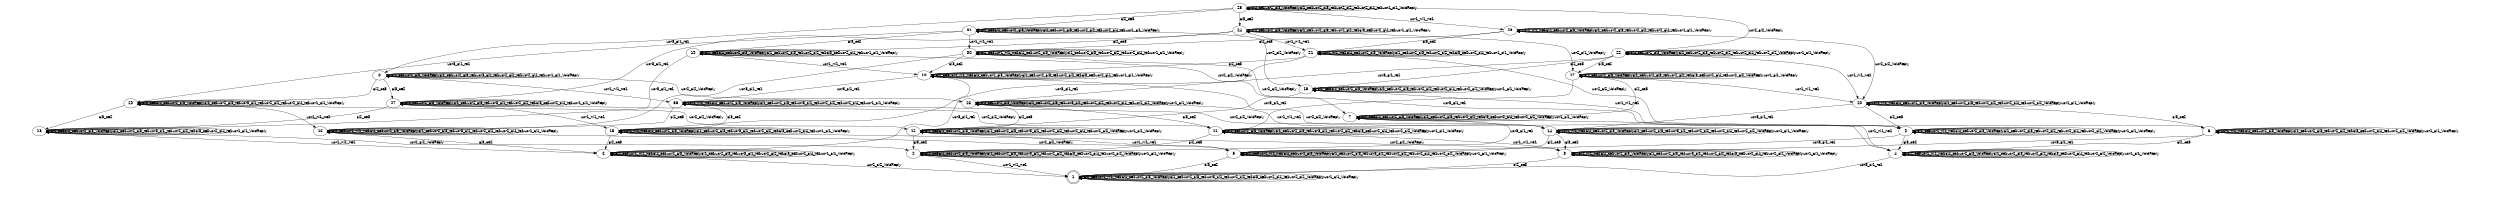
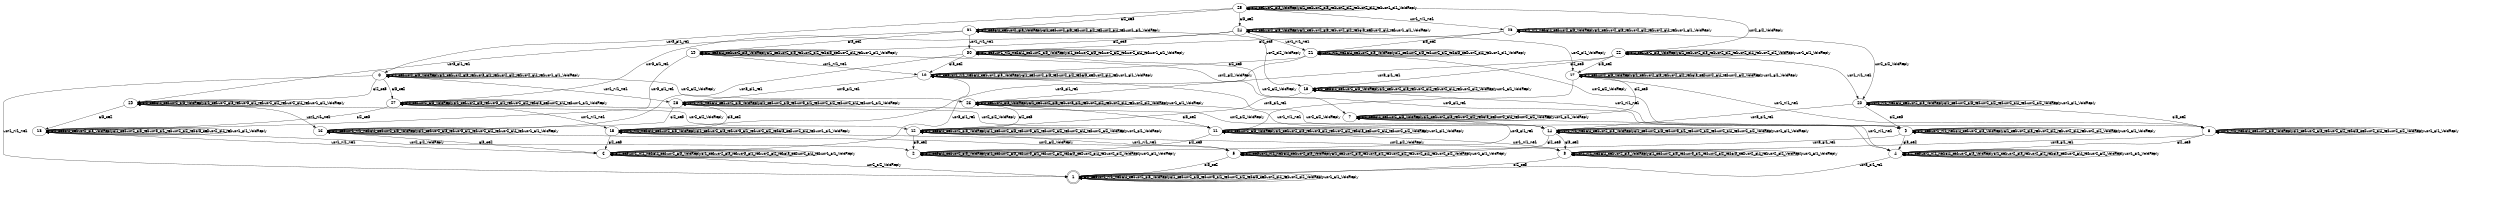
(1715, 85) -> (1873, 122)
(676, 103) -> (676, 103)
(993, 165) -> (323, 167)
